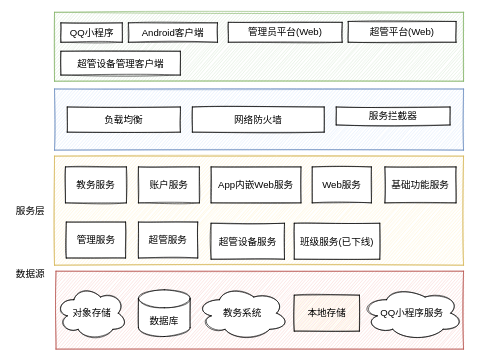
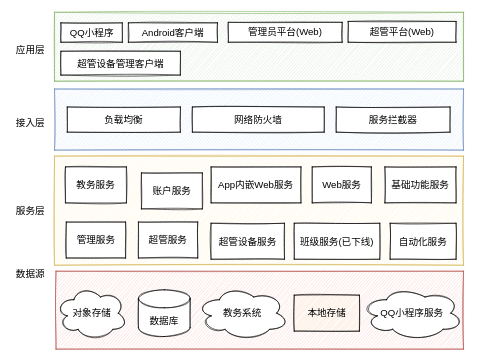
none -> (30, 50)
(393, 116) -> (393, 120)
none -> (30, 123)
(169, 185) -> (172, 191)
none -> (423, 242)
